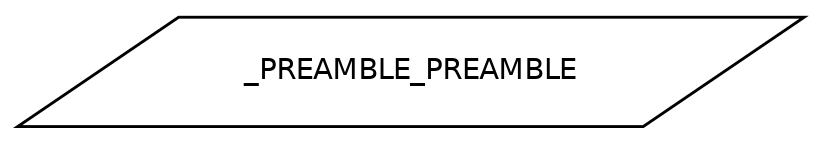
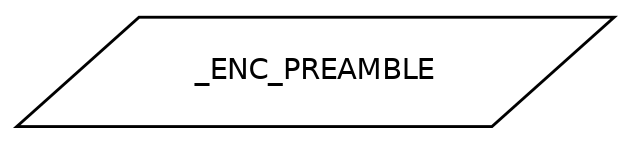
(411, 72) -> (315, 72)
